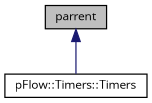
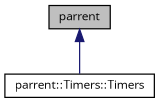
(76, 86) -> (80, 86)
